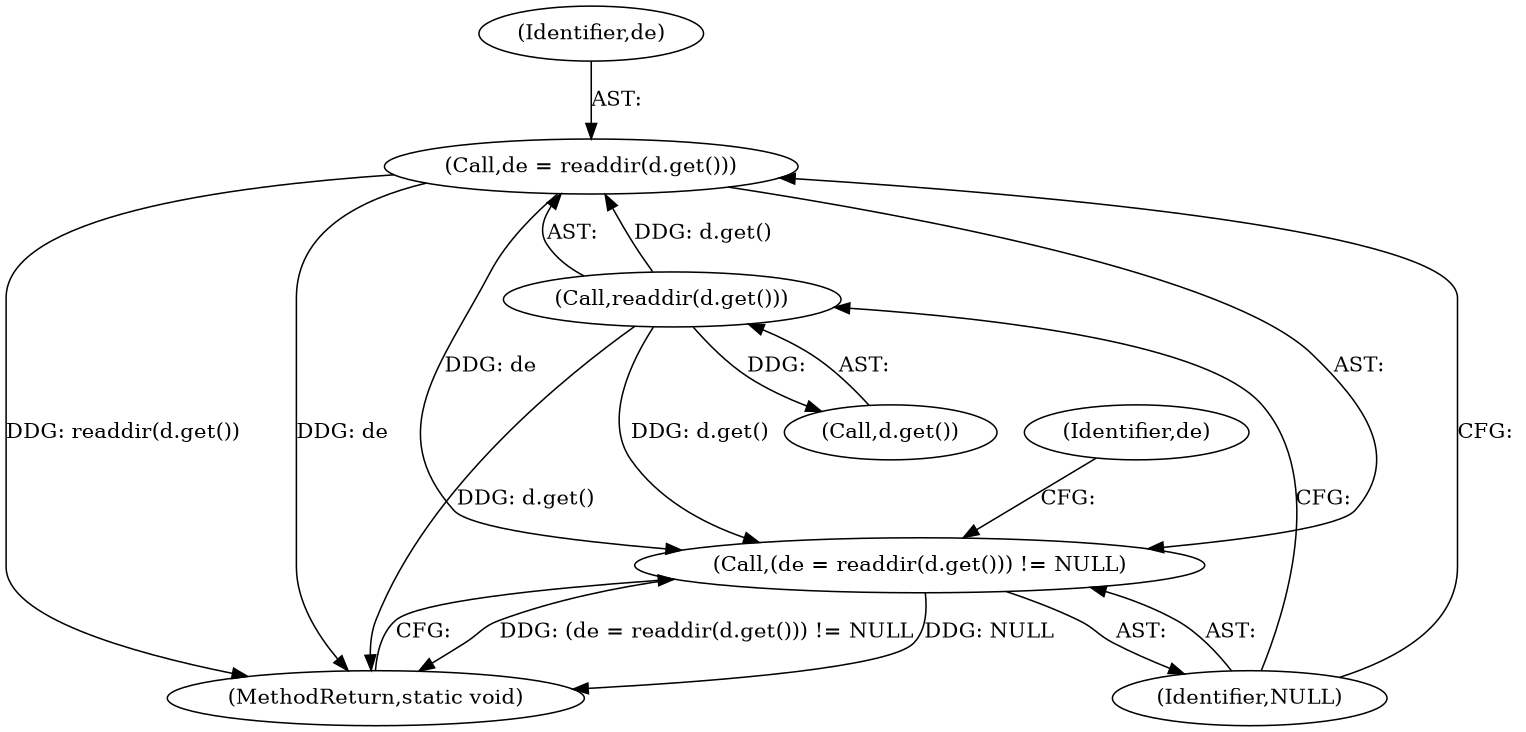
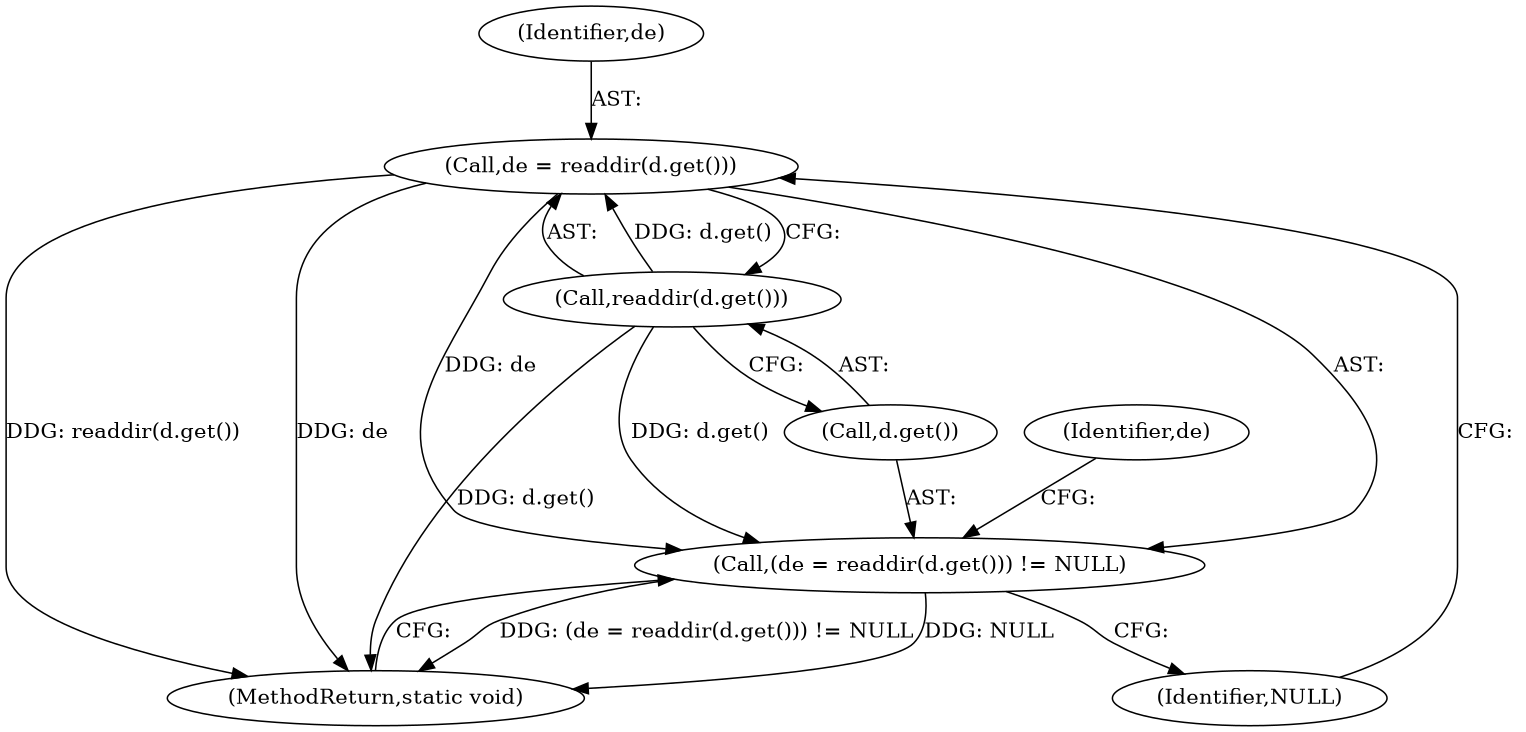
(780, 366) -> (780, 366)
(1198, 366) -> (771, 214)
(1176, 620) -> (903, 491)
(1145, 632) -> (1145, 632)
